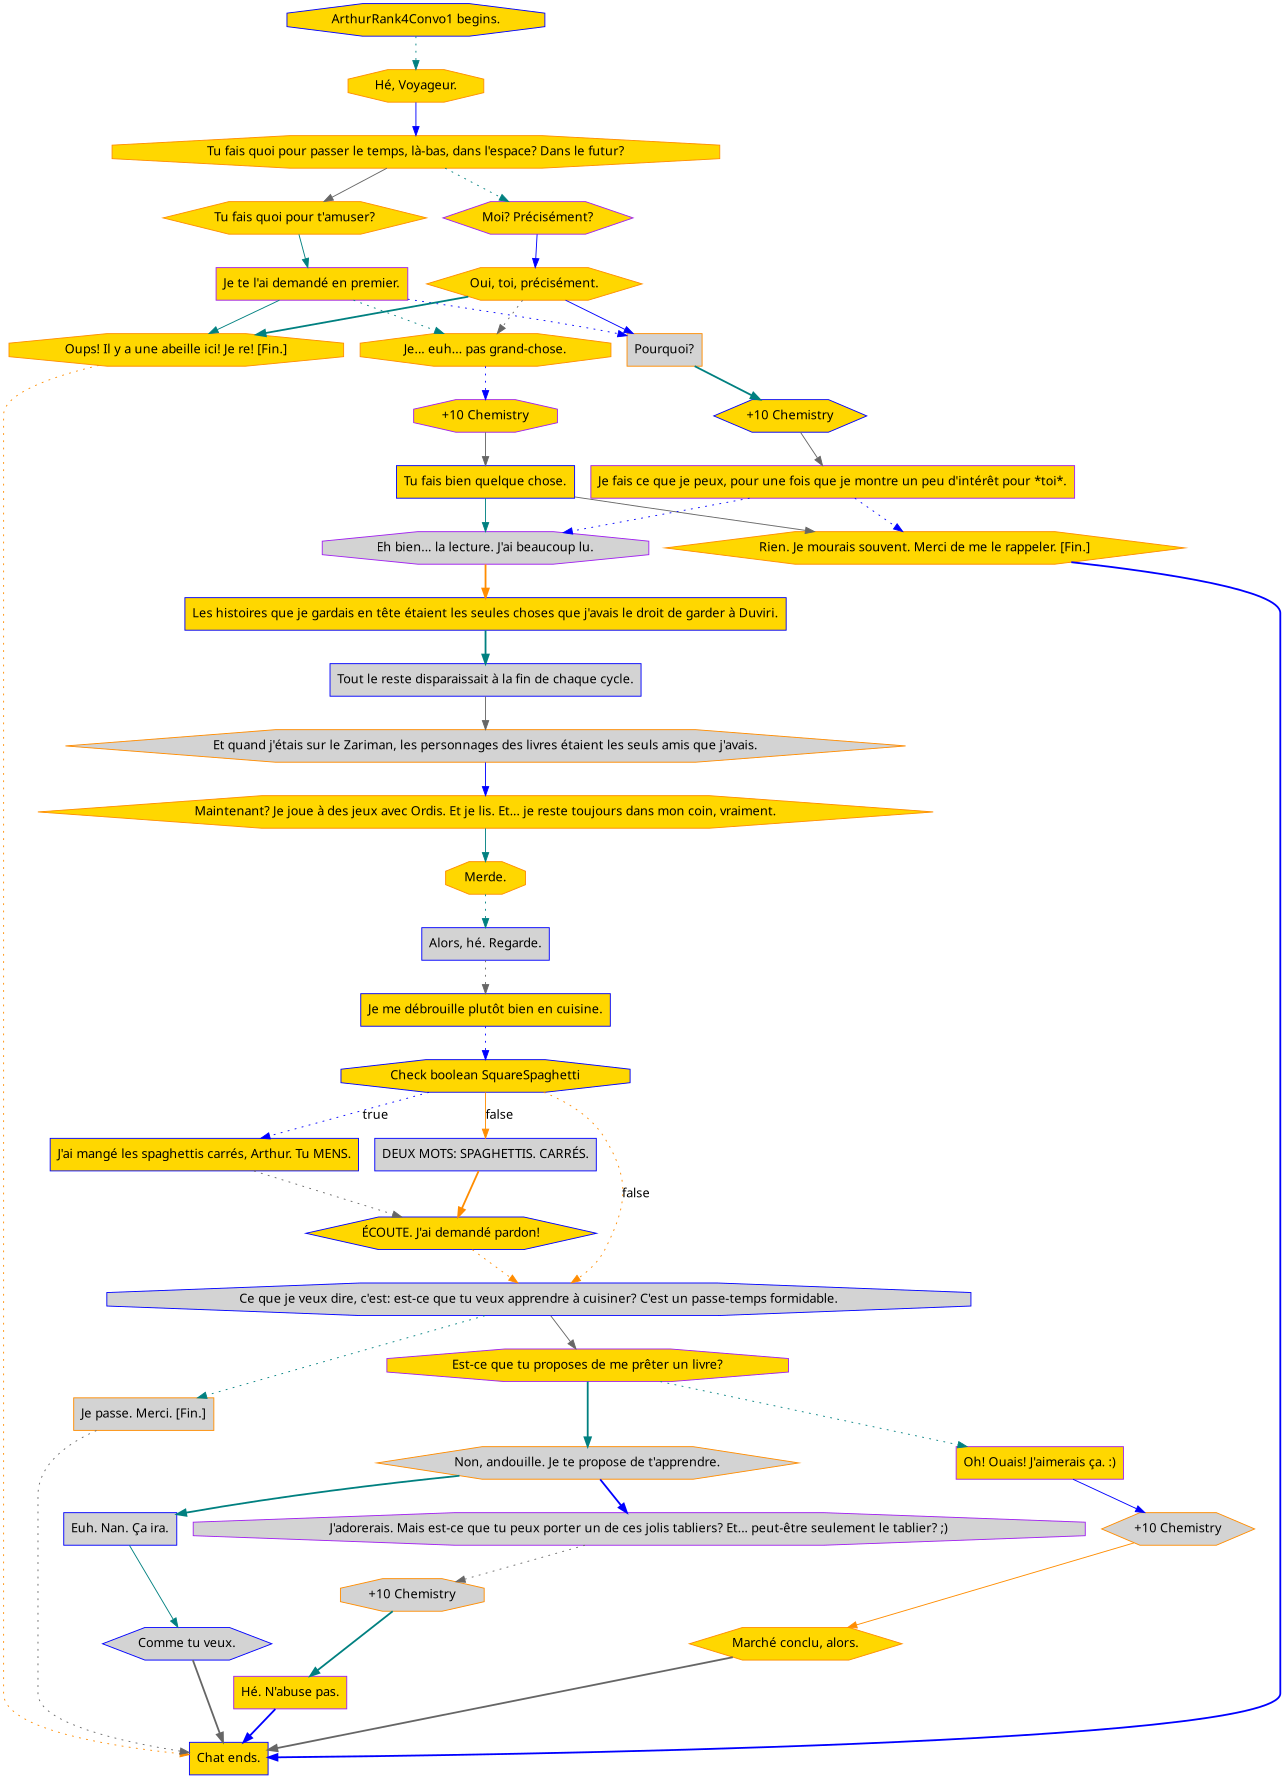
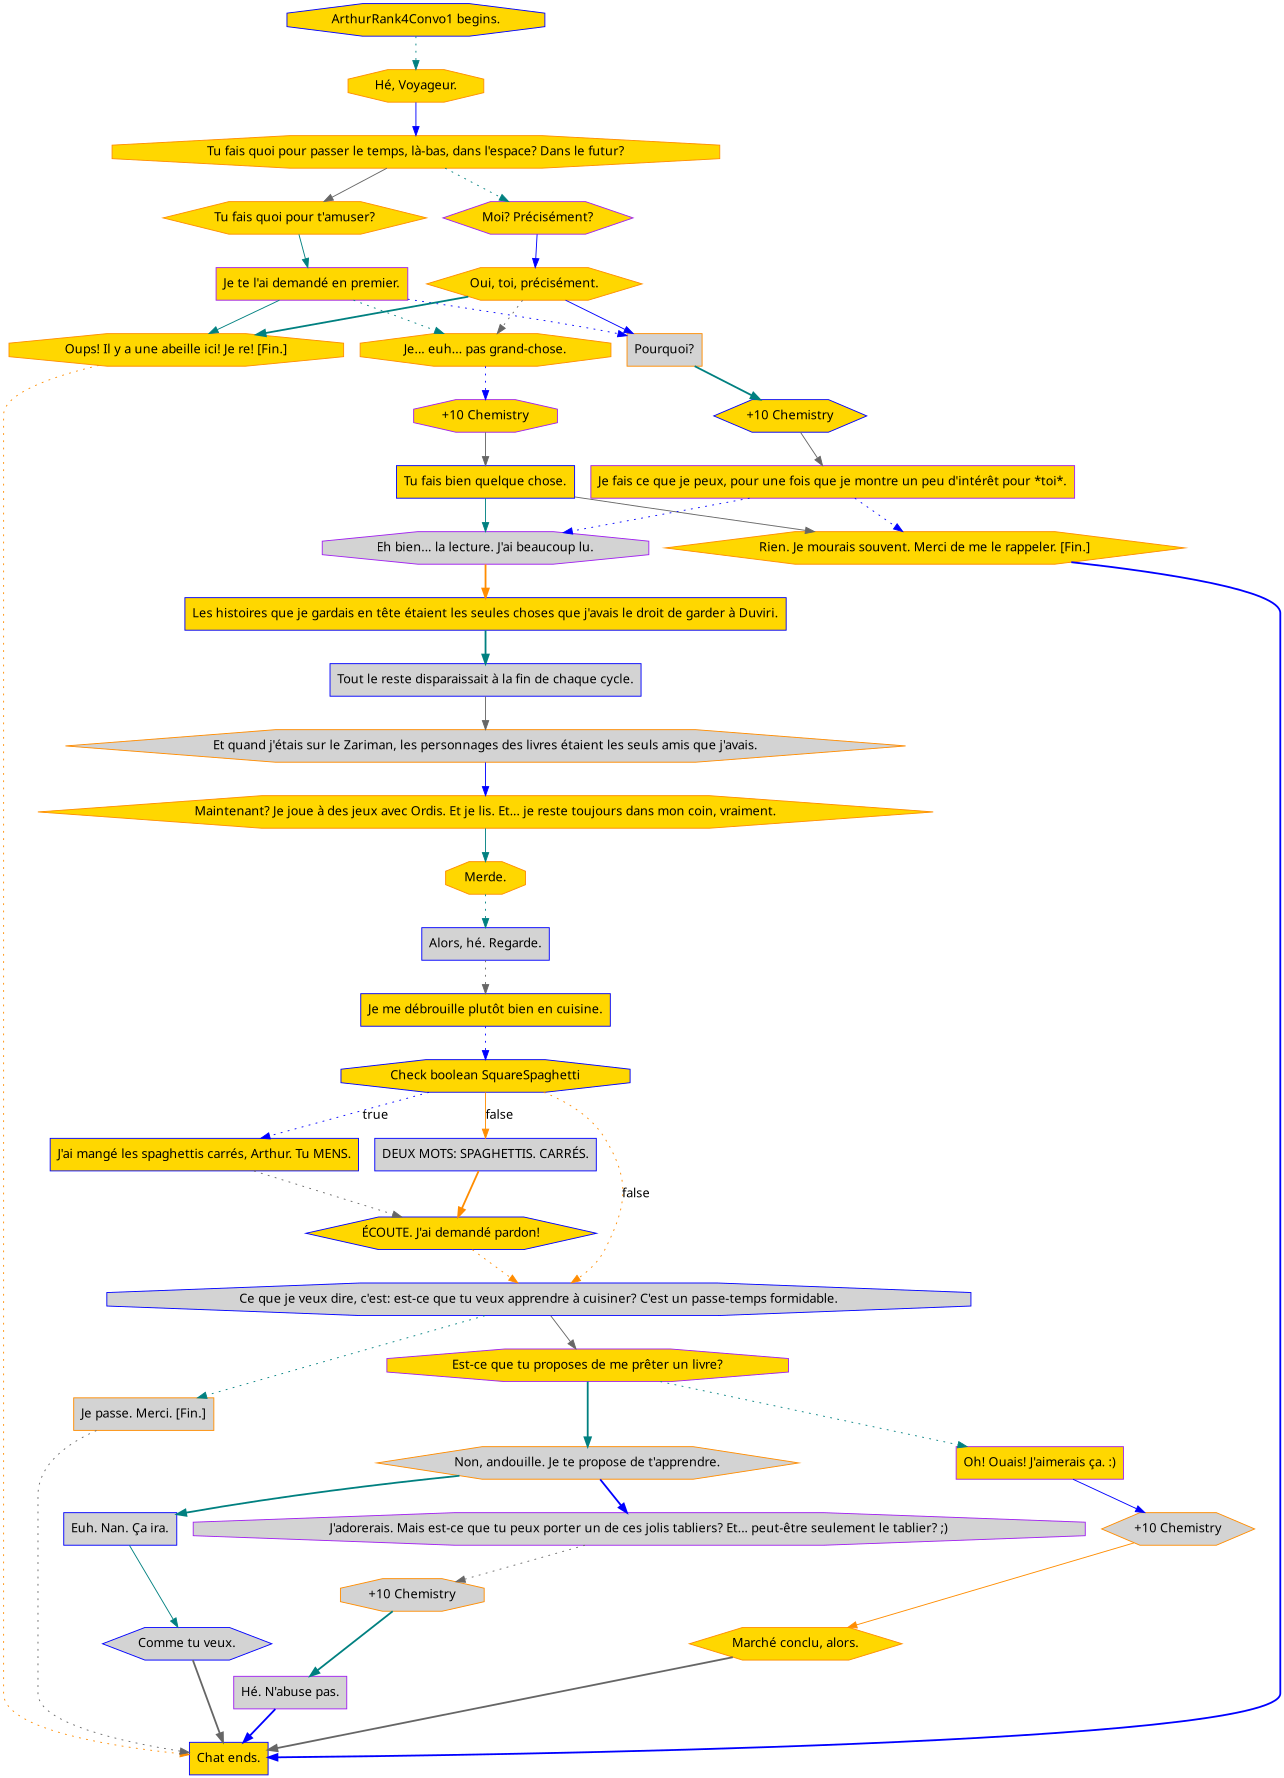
(290, 1693) -> (290, 1693)
